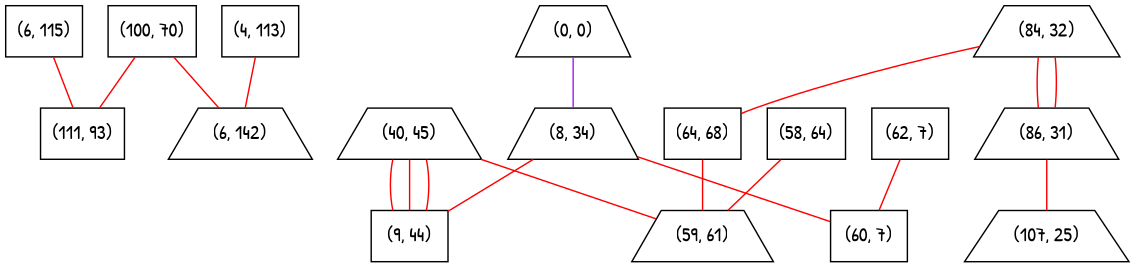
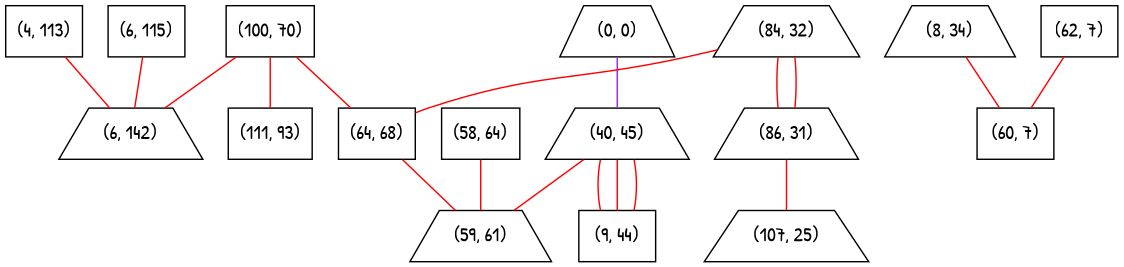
(63, 83) -> (139, 83)
none -> (324, 83)
(573, 83) -> (617, 83)
(491, 185) -> none
